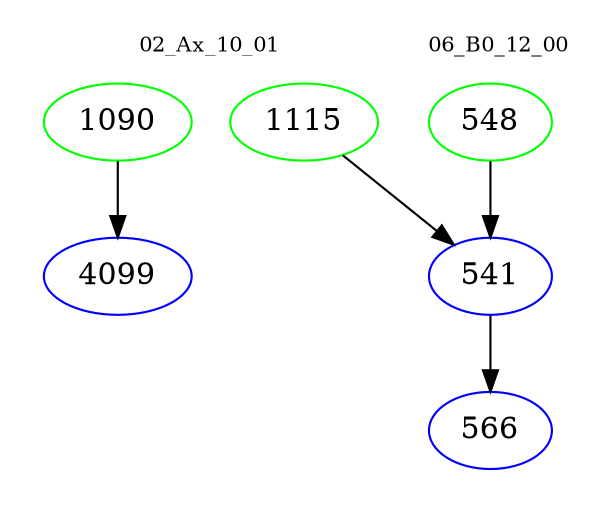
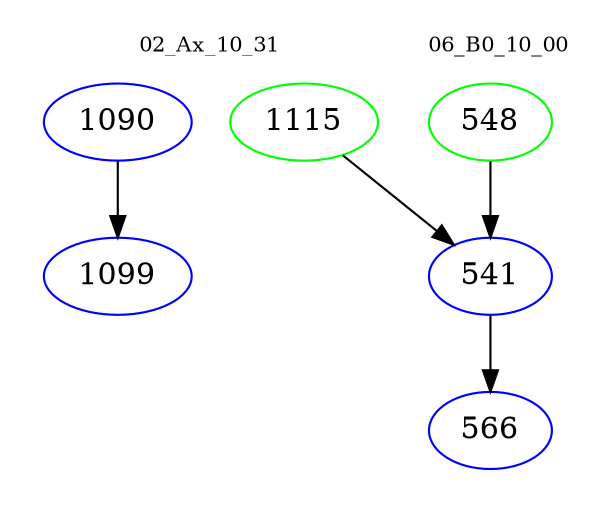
(210, 46) -> (210, 46)
(499, 46) -> (499, 46)
(118, 122) -> (118, 122)
(118, 276) -> (118, 276)
